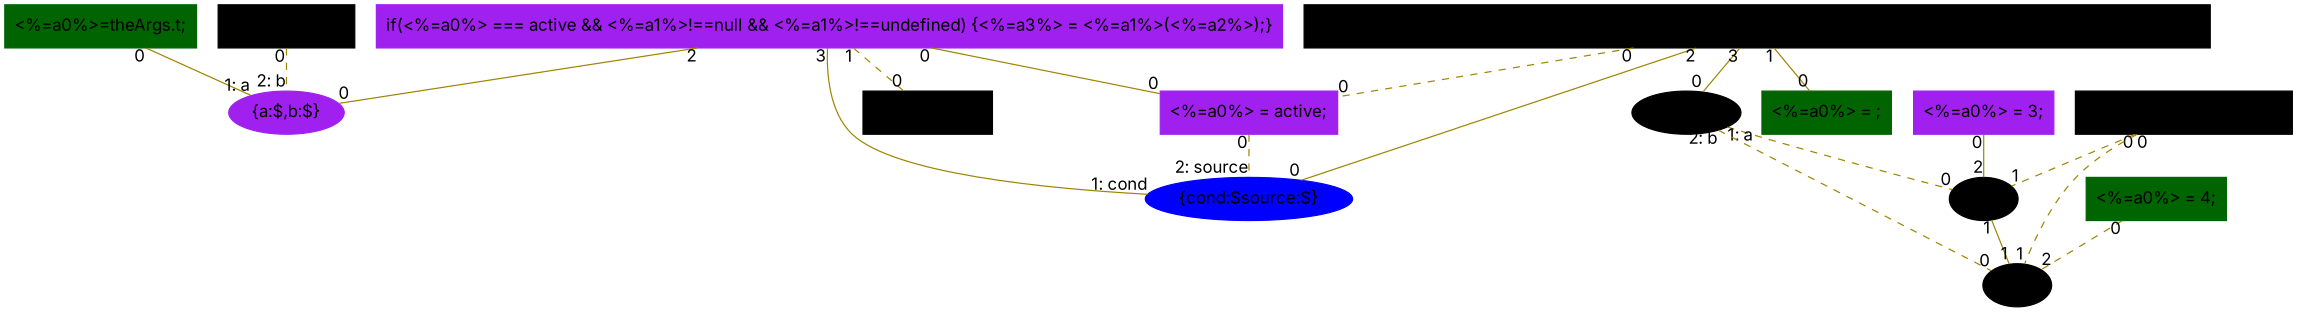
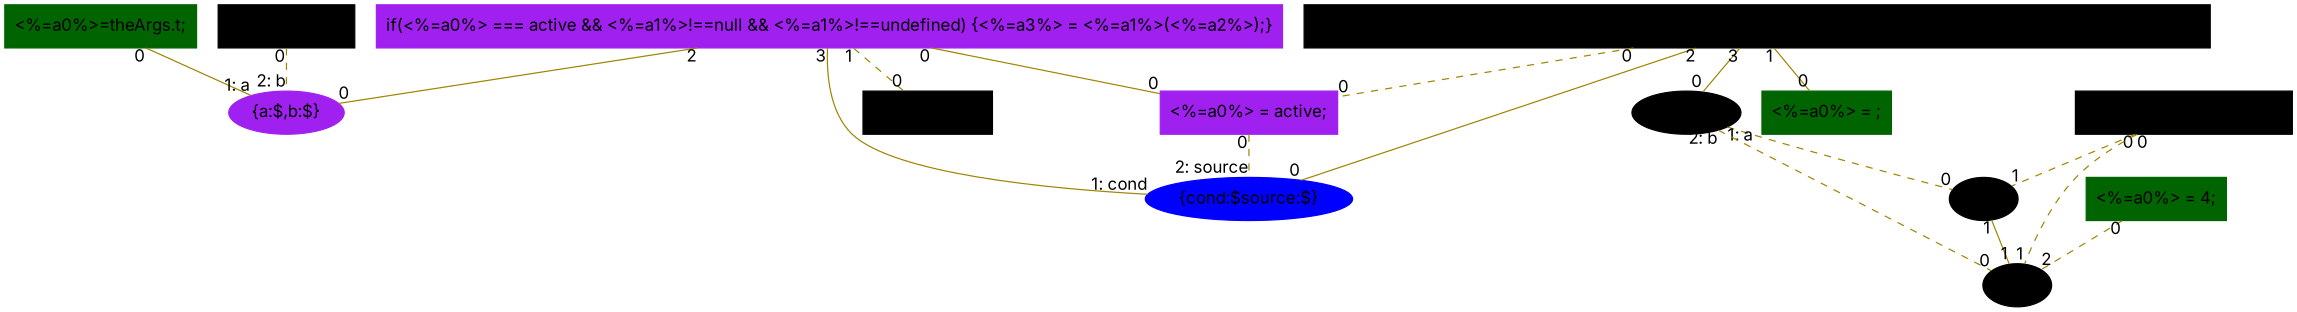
(1984, 113) -> none
